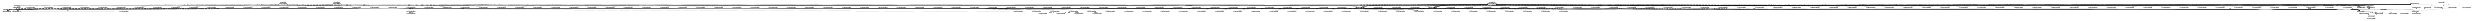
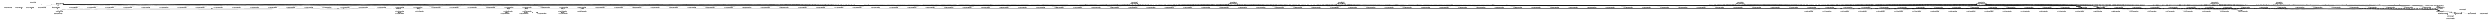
(212, 10) -> (2277, 6)
(721, 11) -> (1025, 6)
